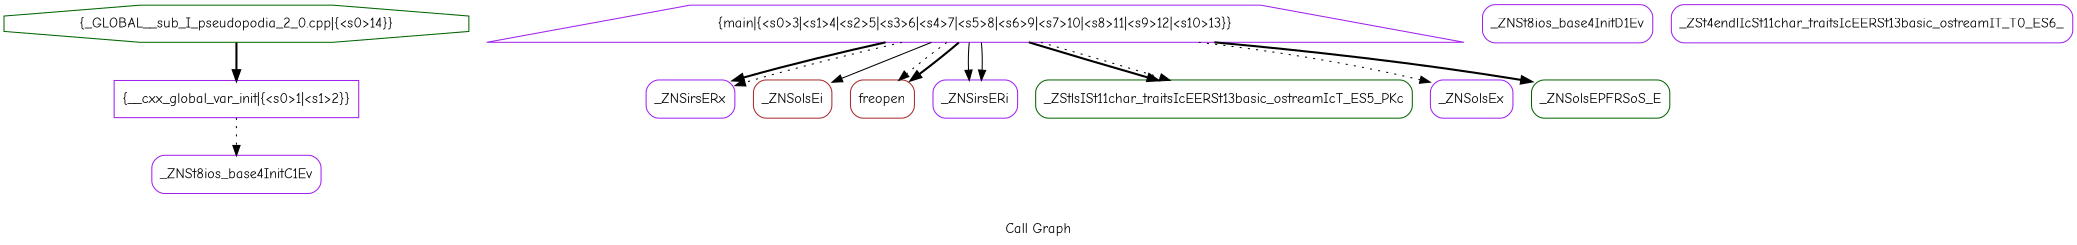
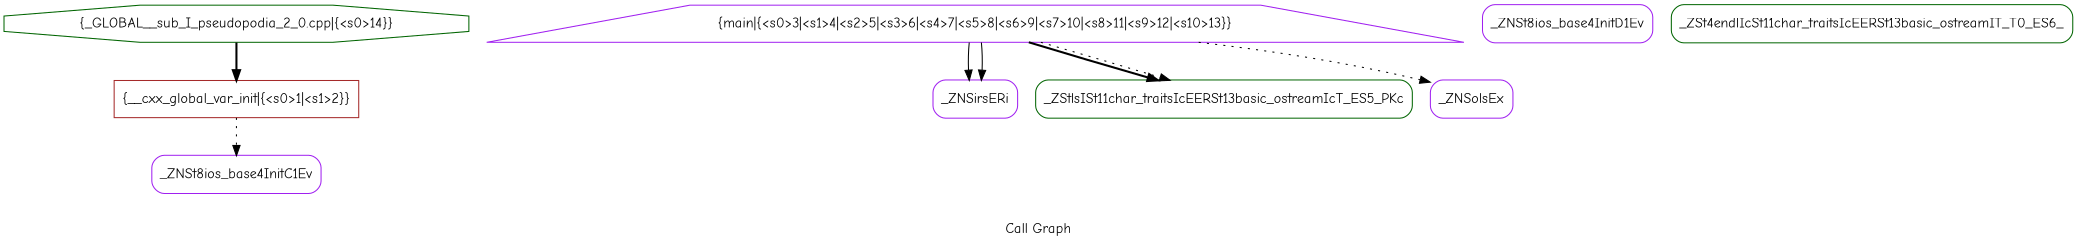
(1872, 24) -> (1872, 24)
(236, 99) -> (236, 99)
(690, 99) -> none
(793, 99) -> none
(882, 99) -> none
(1601, 99) -> none
